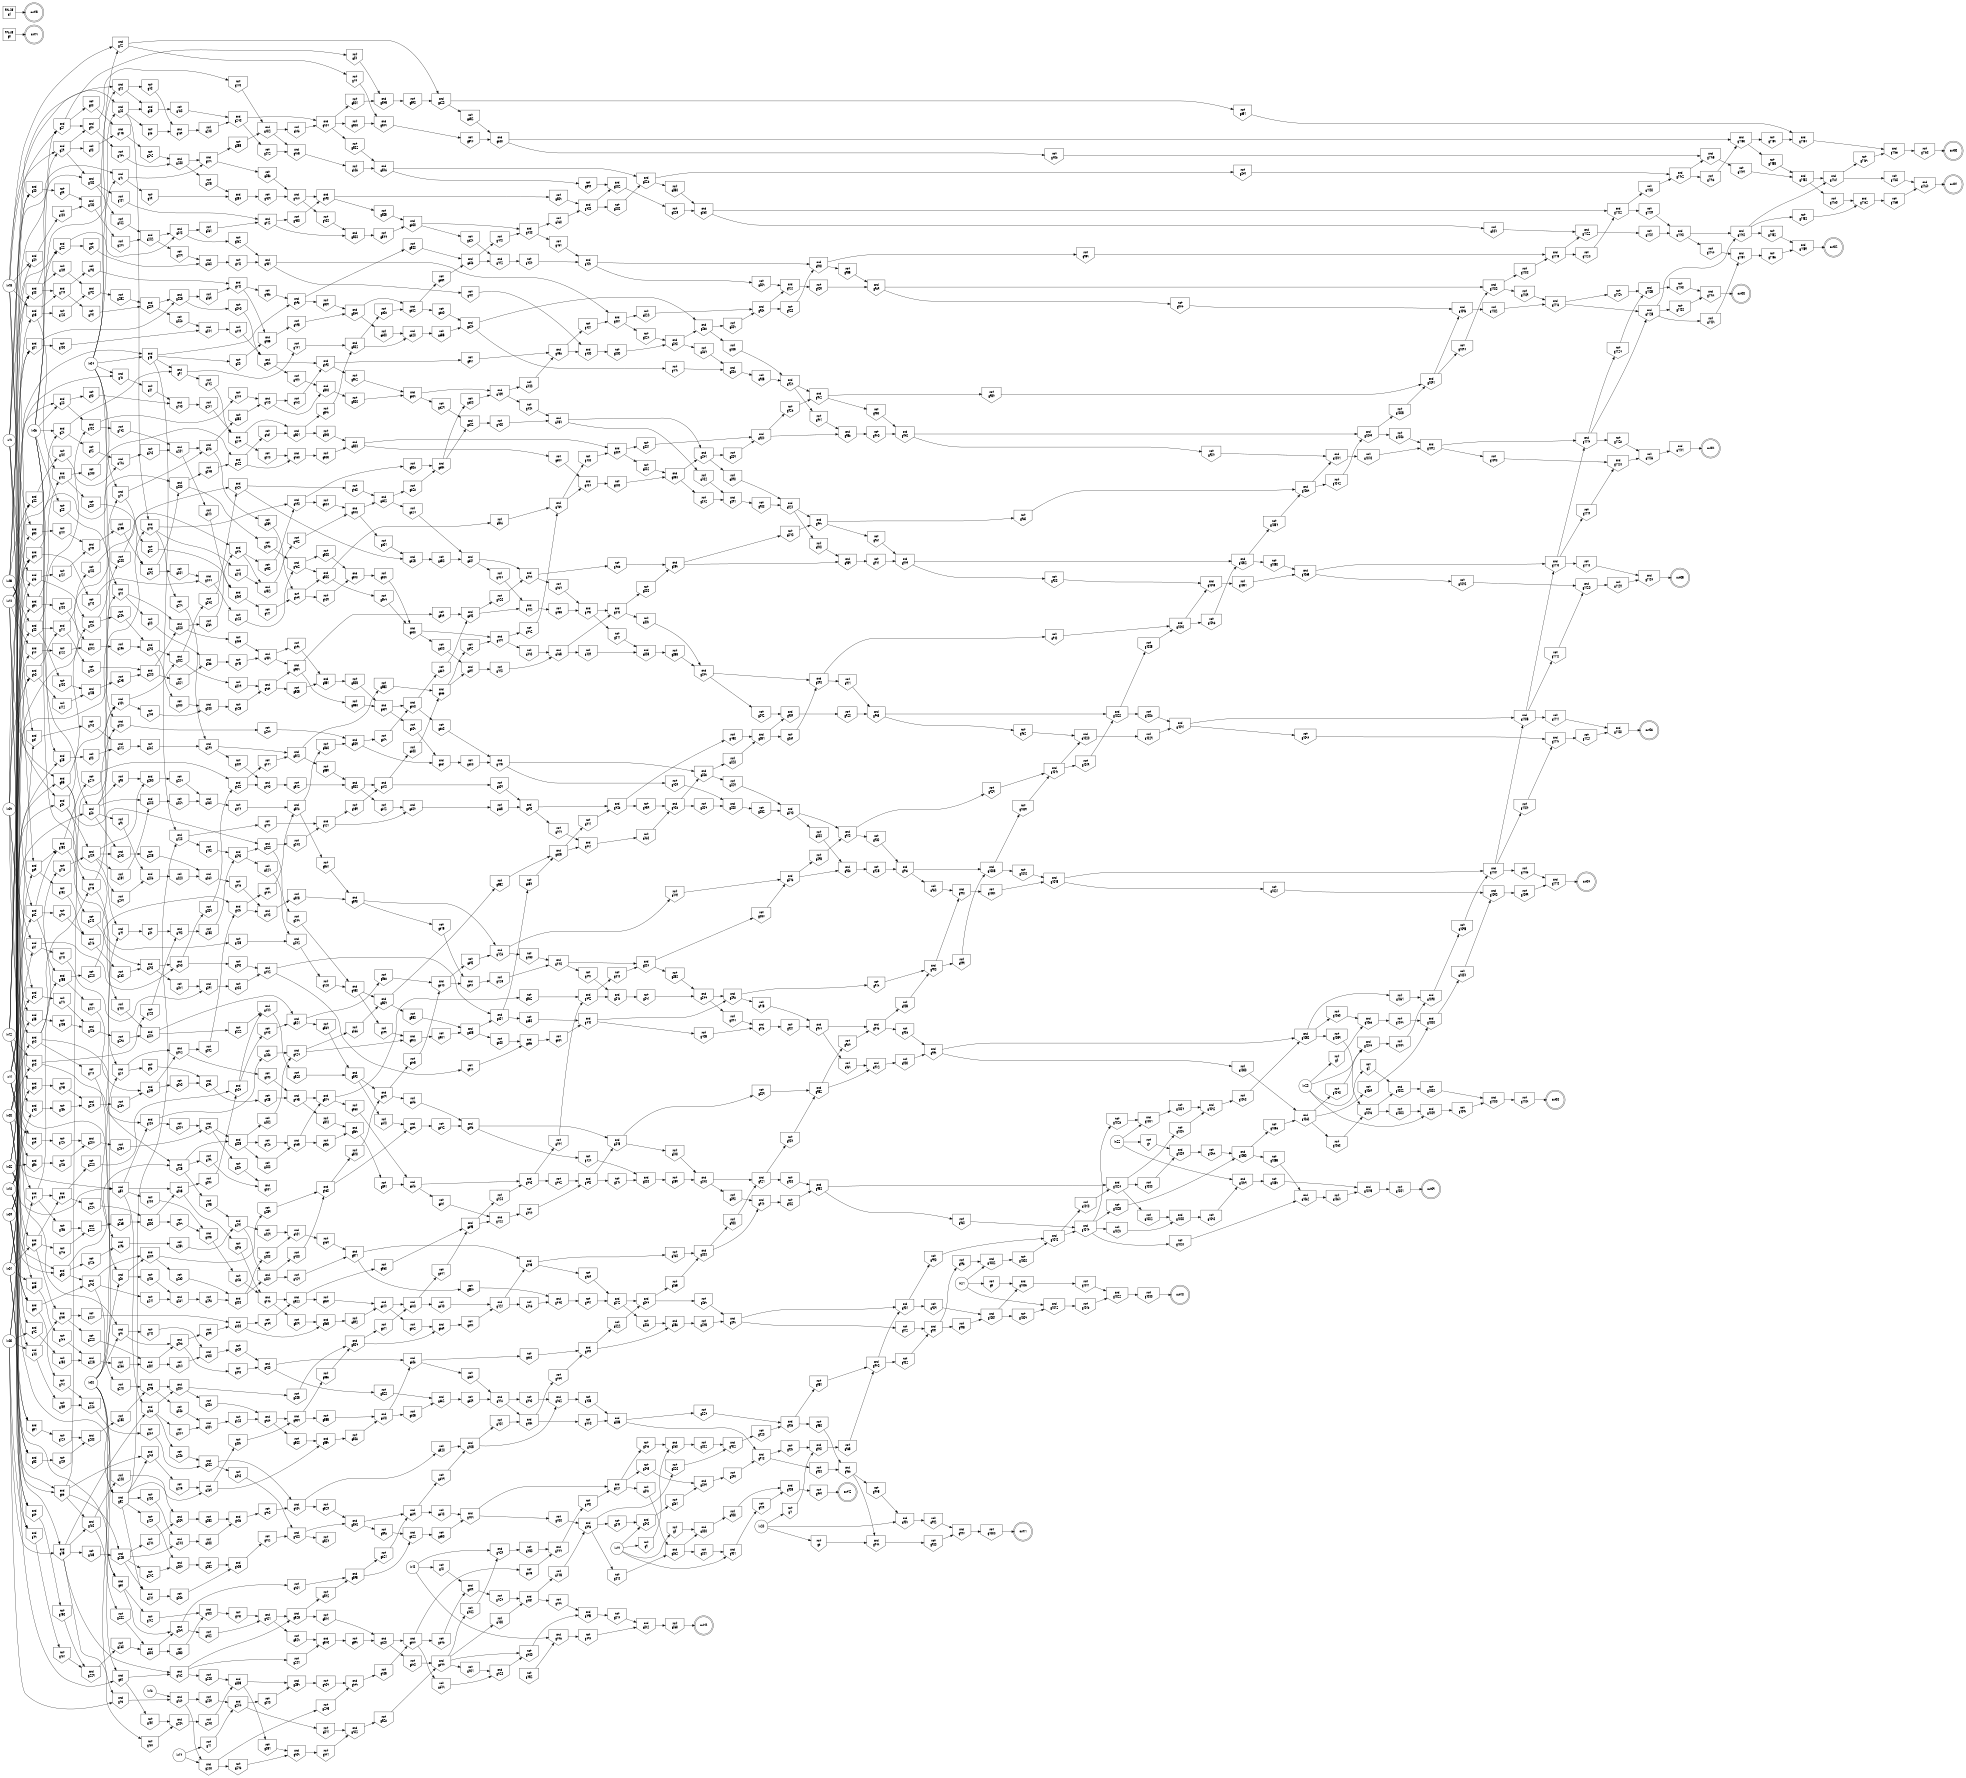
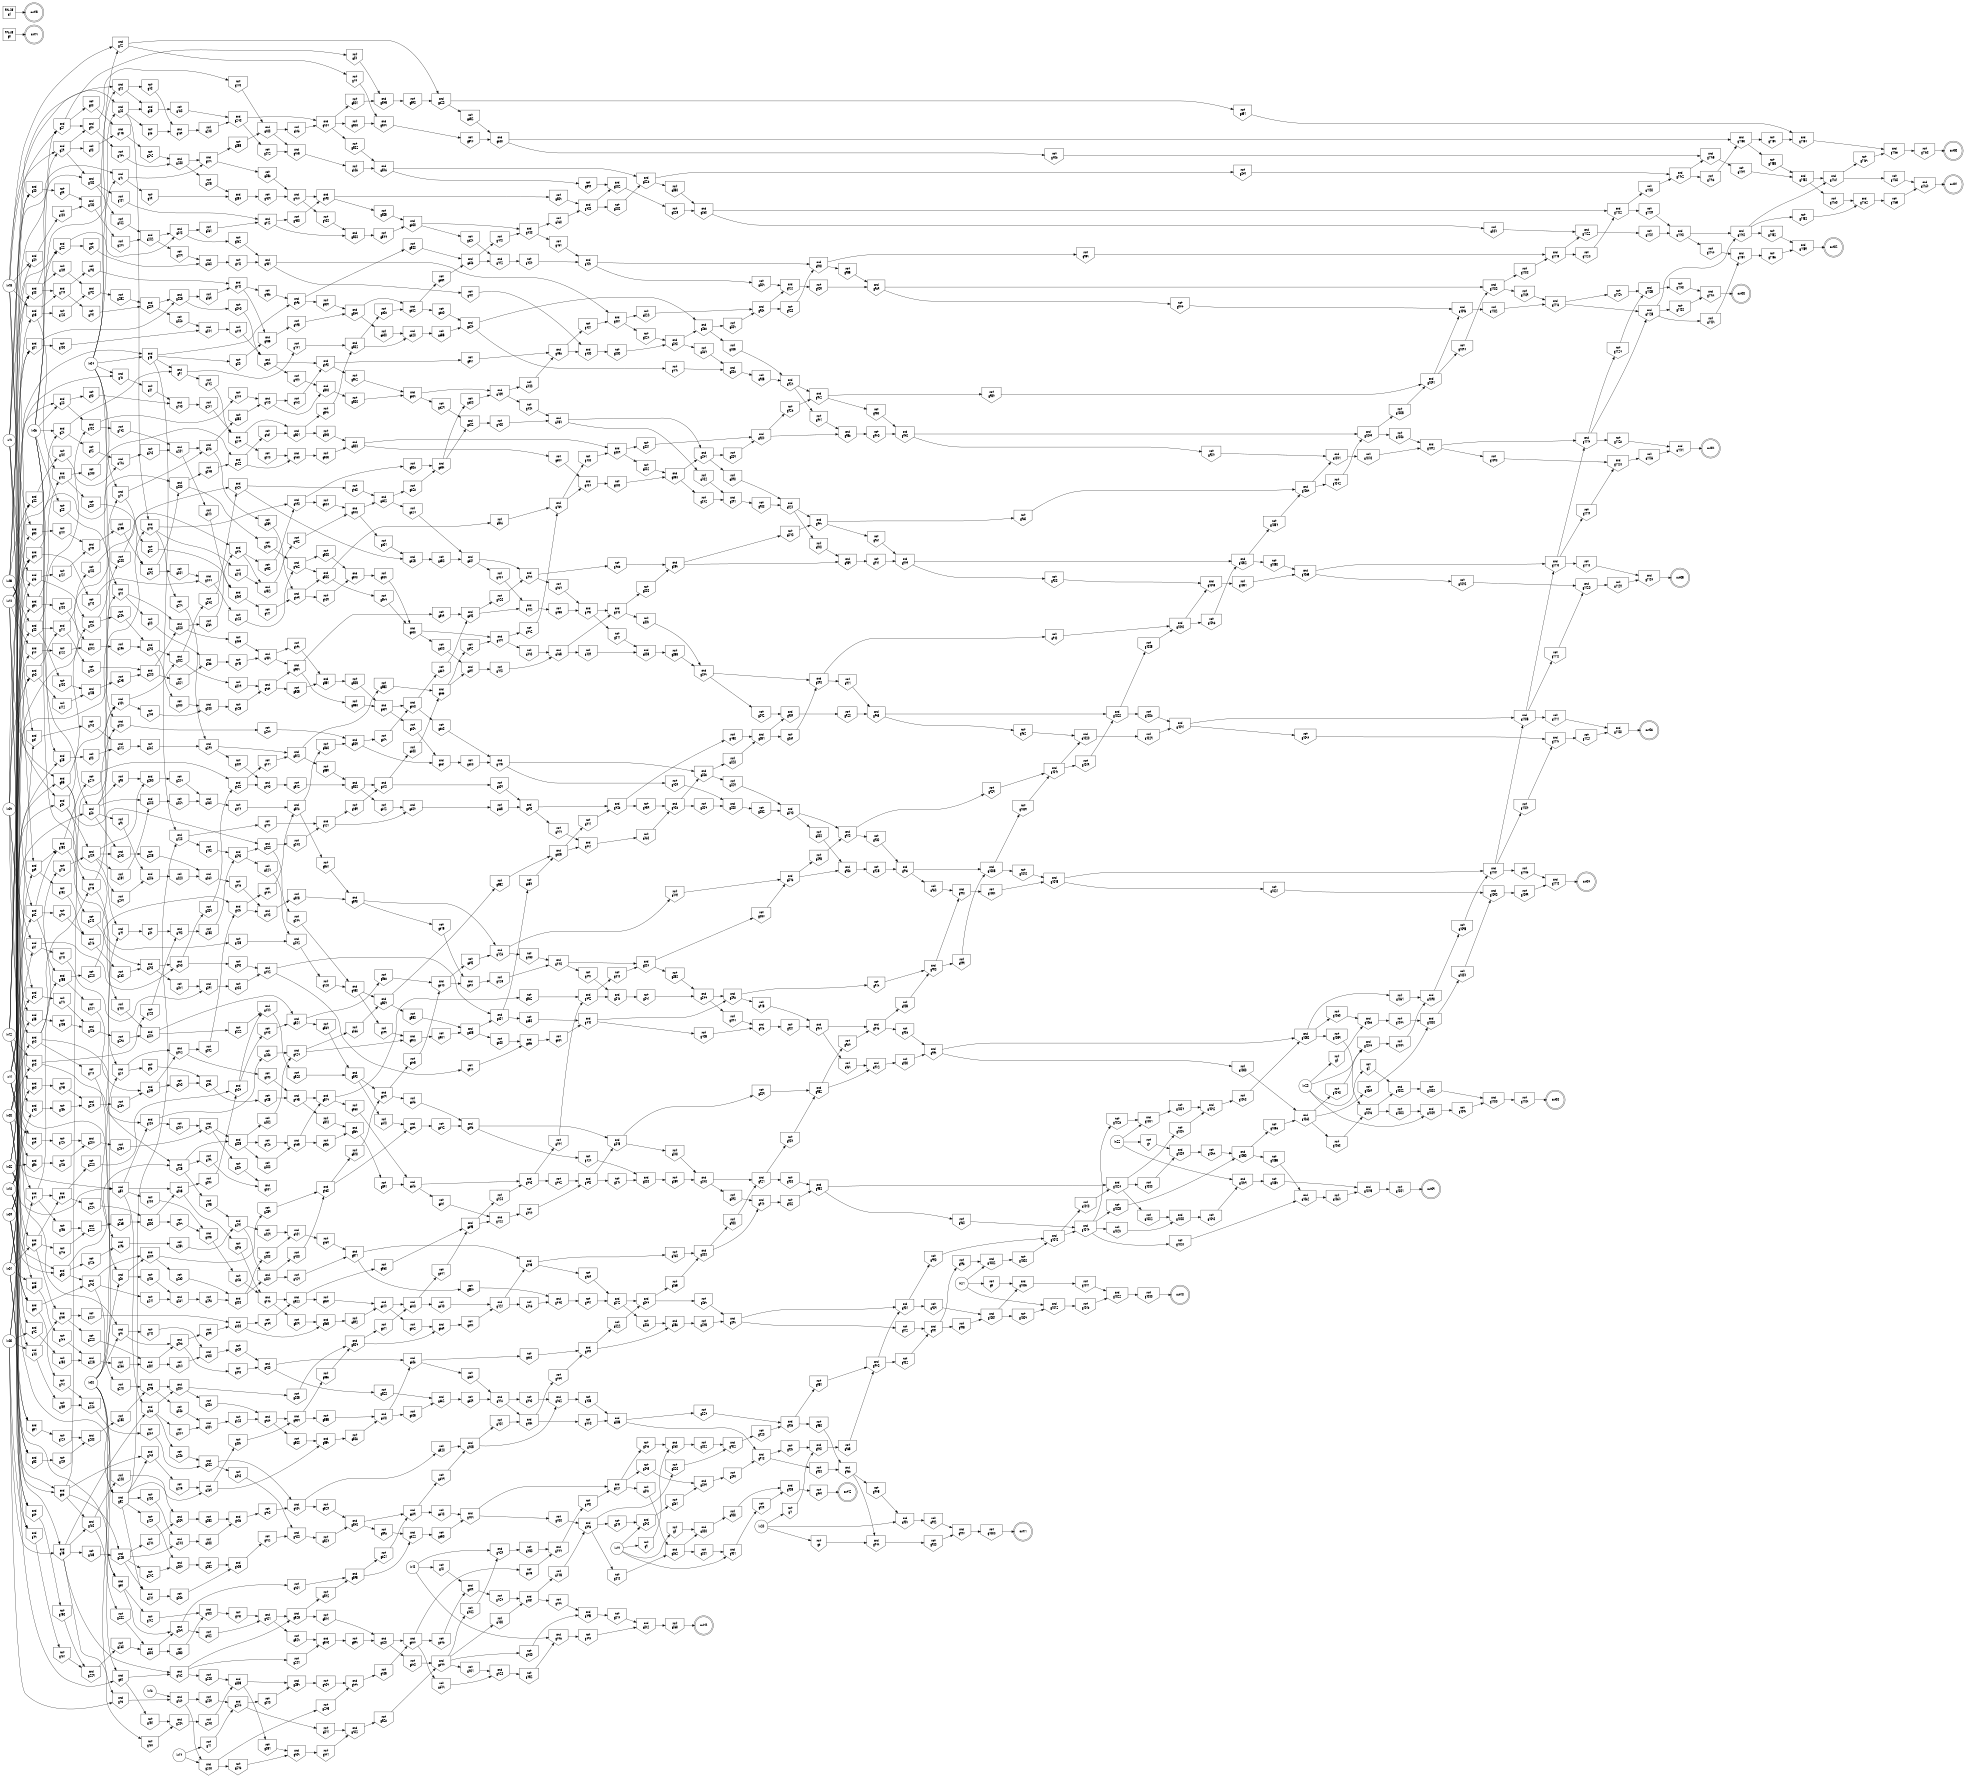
(267, 129) -> (267, 129)
(1631, 447) -> (1648, 444)
(297, 596) -> (297, 596)
(324, 1526) -> (340, 1531)
(515, 1662) -> (513, 1674)
